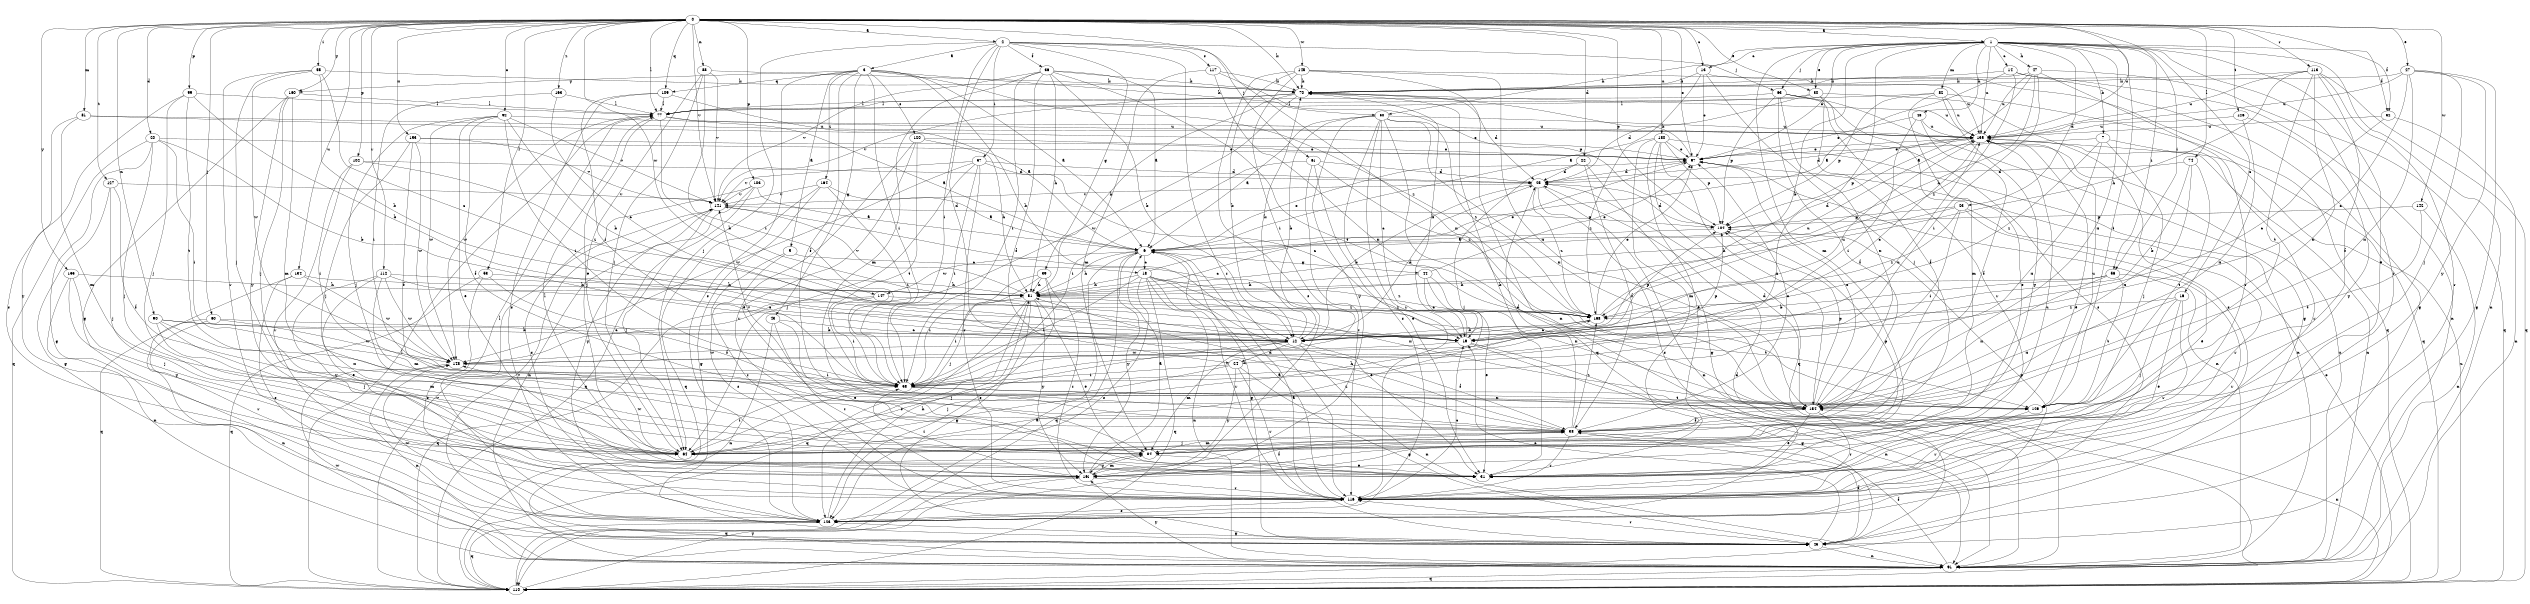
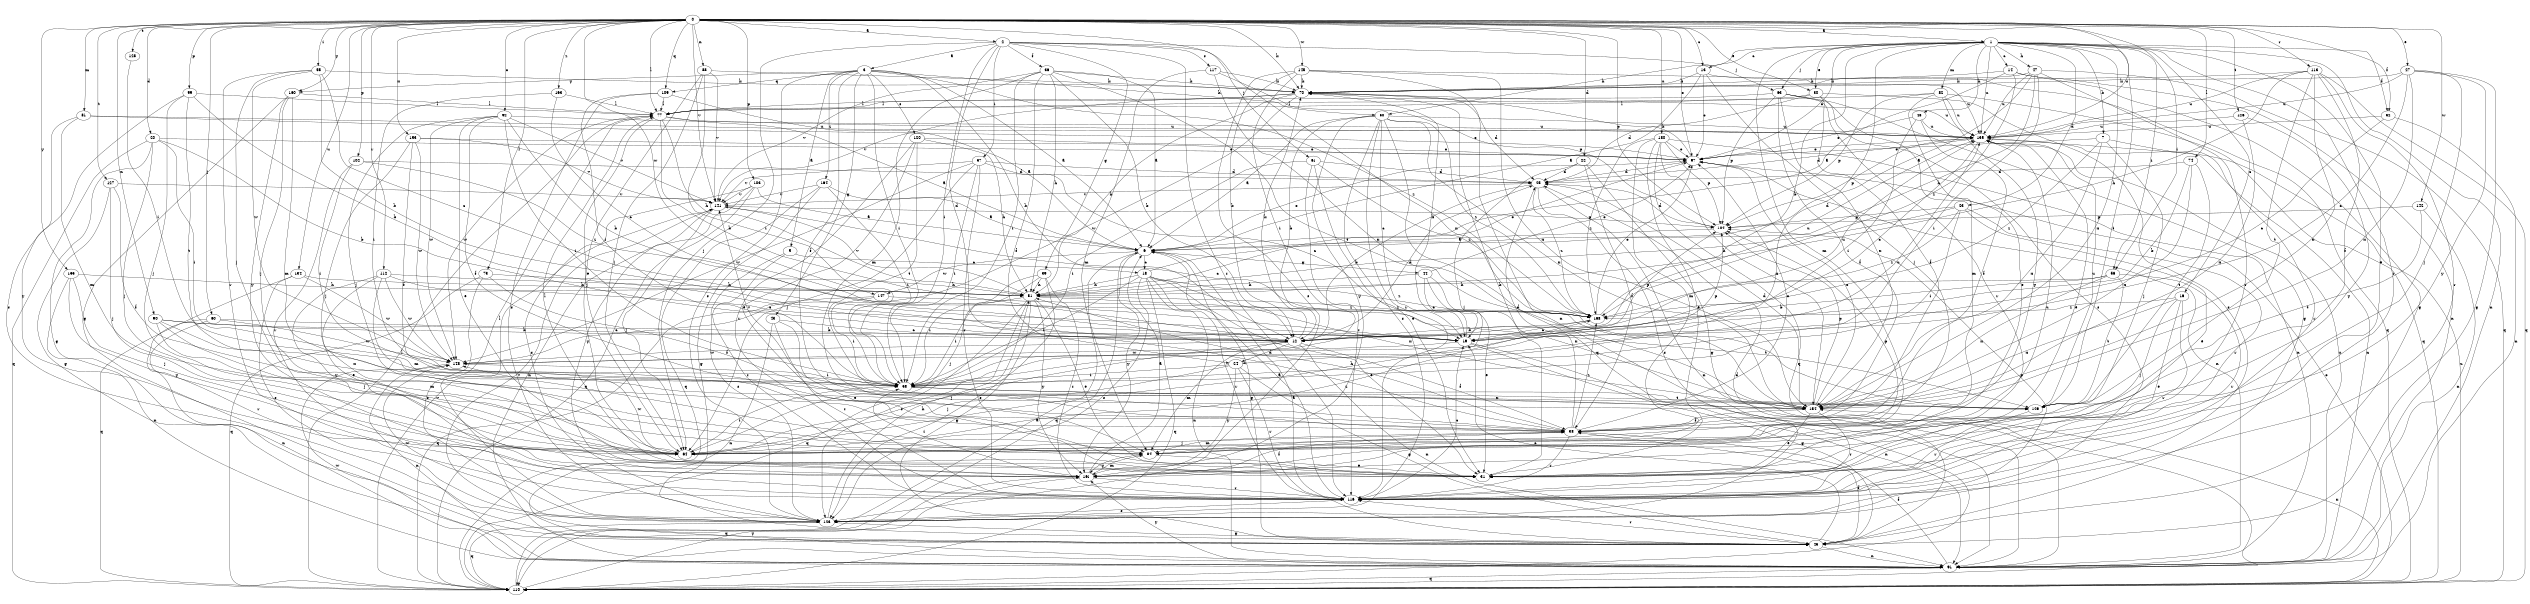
none -> (132, 56)
(1093, 263) -> (803, 239)
(486, 274) -> (486, 274)
